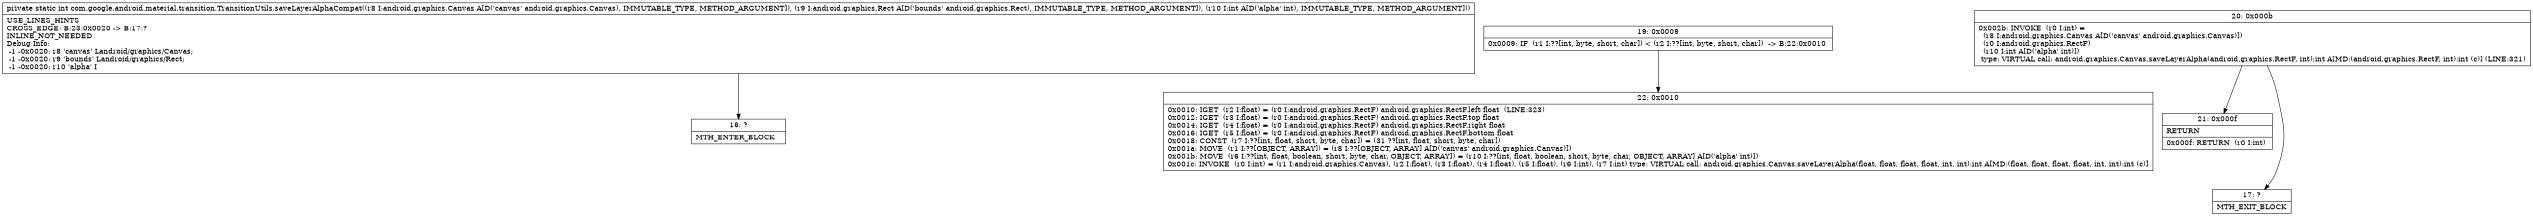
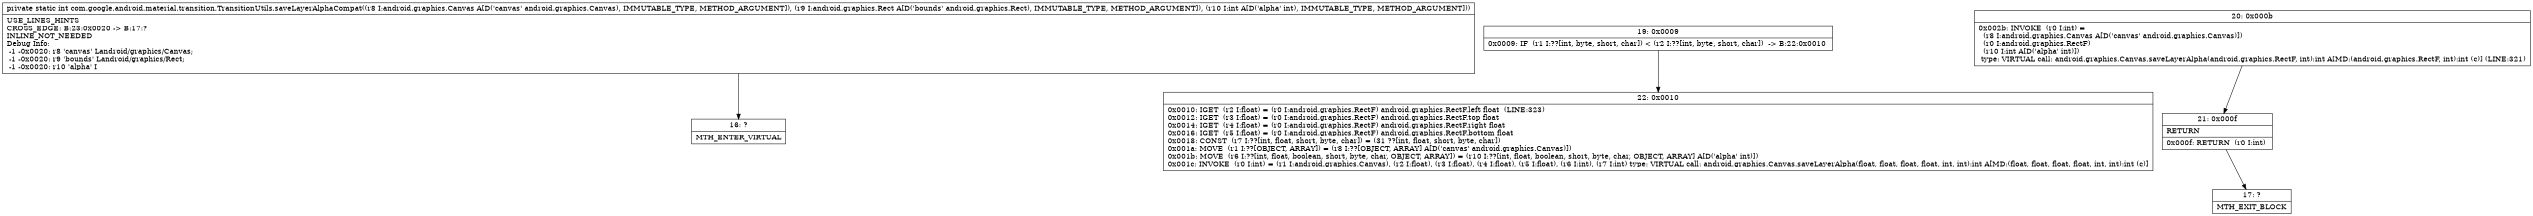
(2283, 126) -> (2235, 167)
(735, 137) -> (739, 137)
